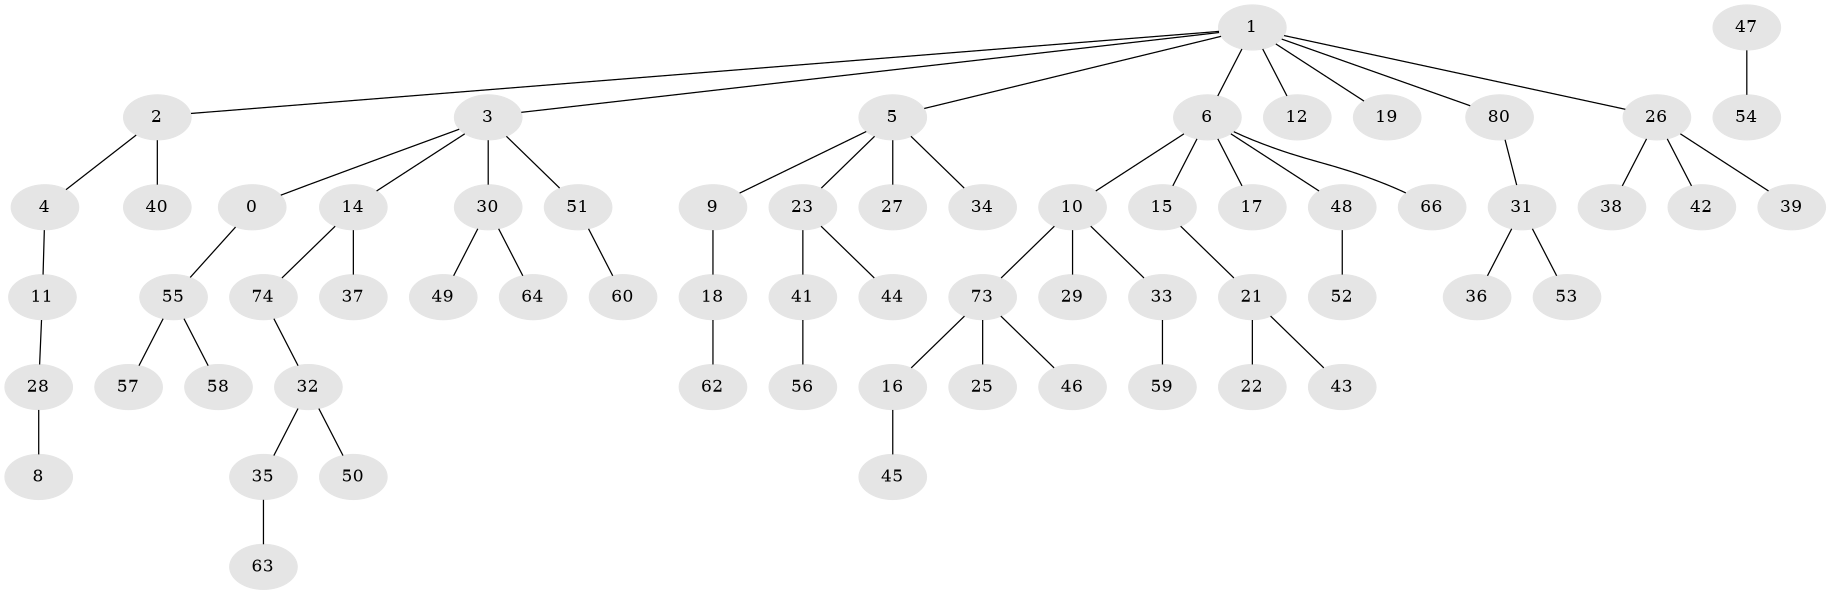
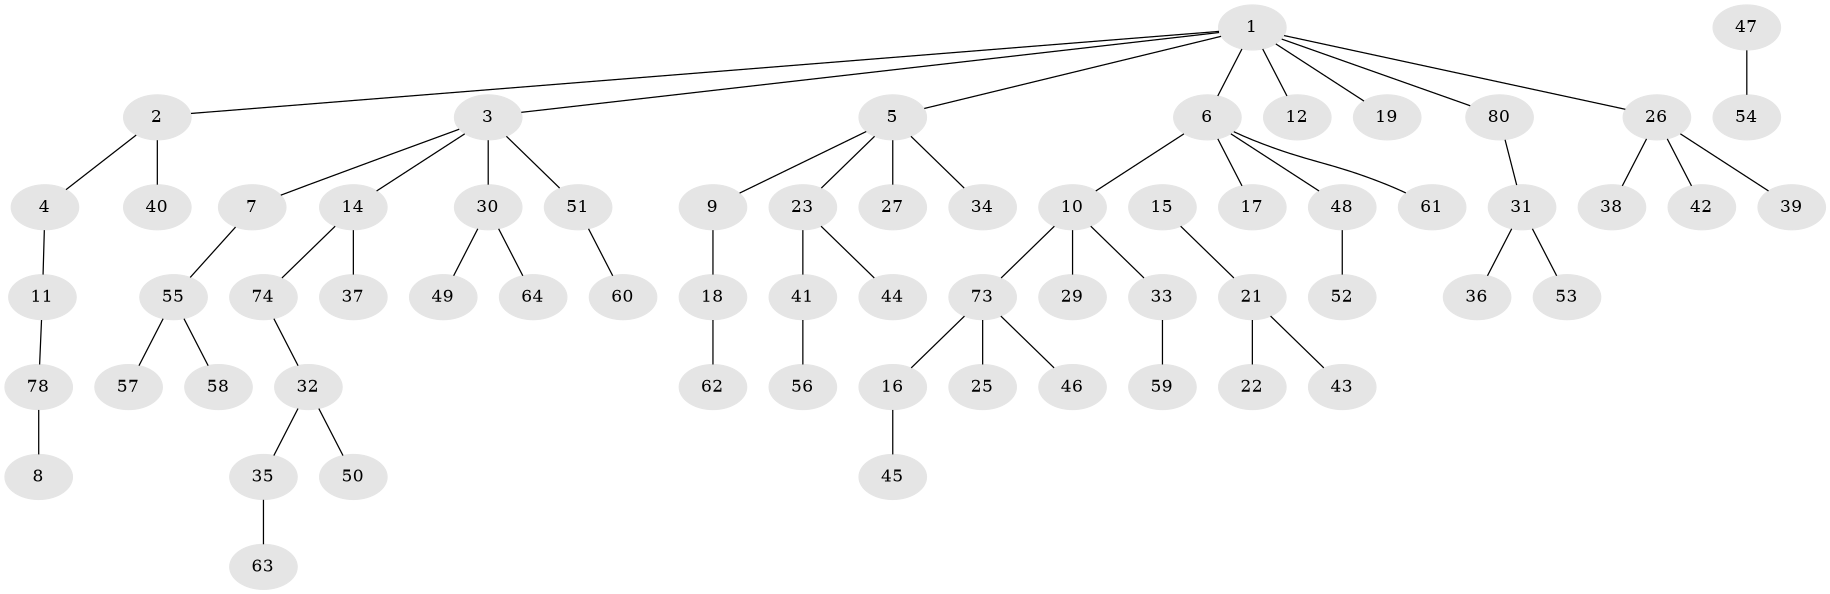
(1185, 162) -> none
(252, 207) -> (252, 207)
(1432, 207) -> (1432, 207)
(39, 387) -> (39, 387)
